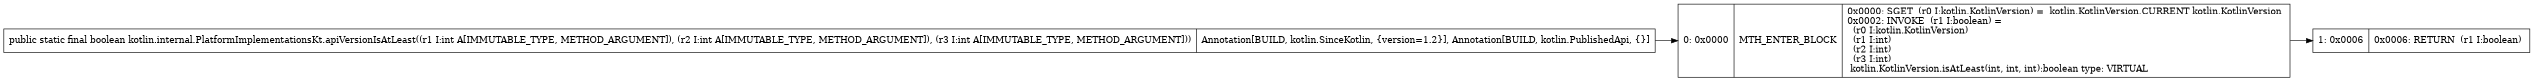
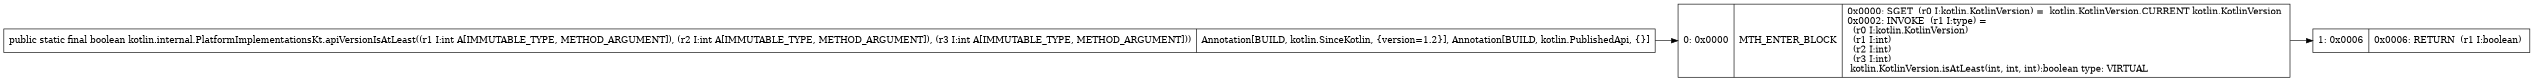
(1926, 21) -> (1919, 21)
